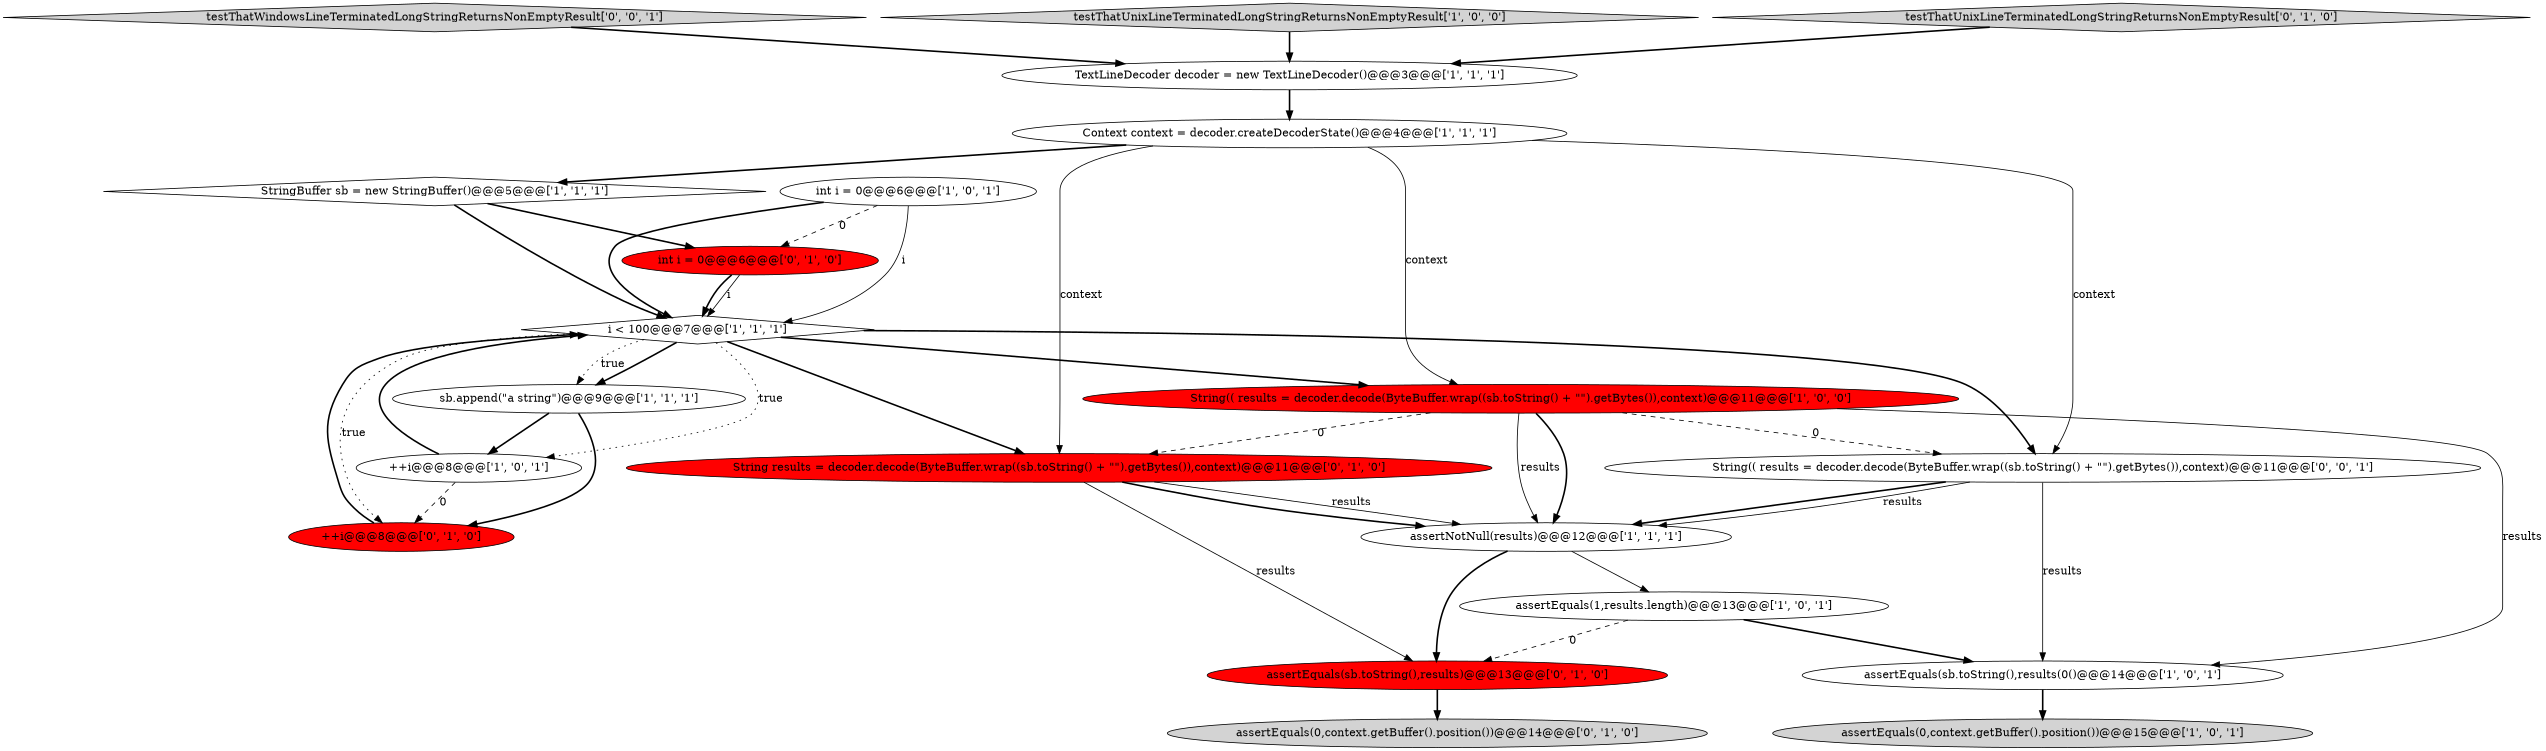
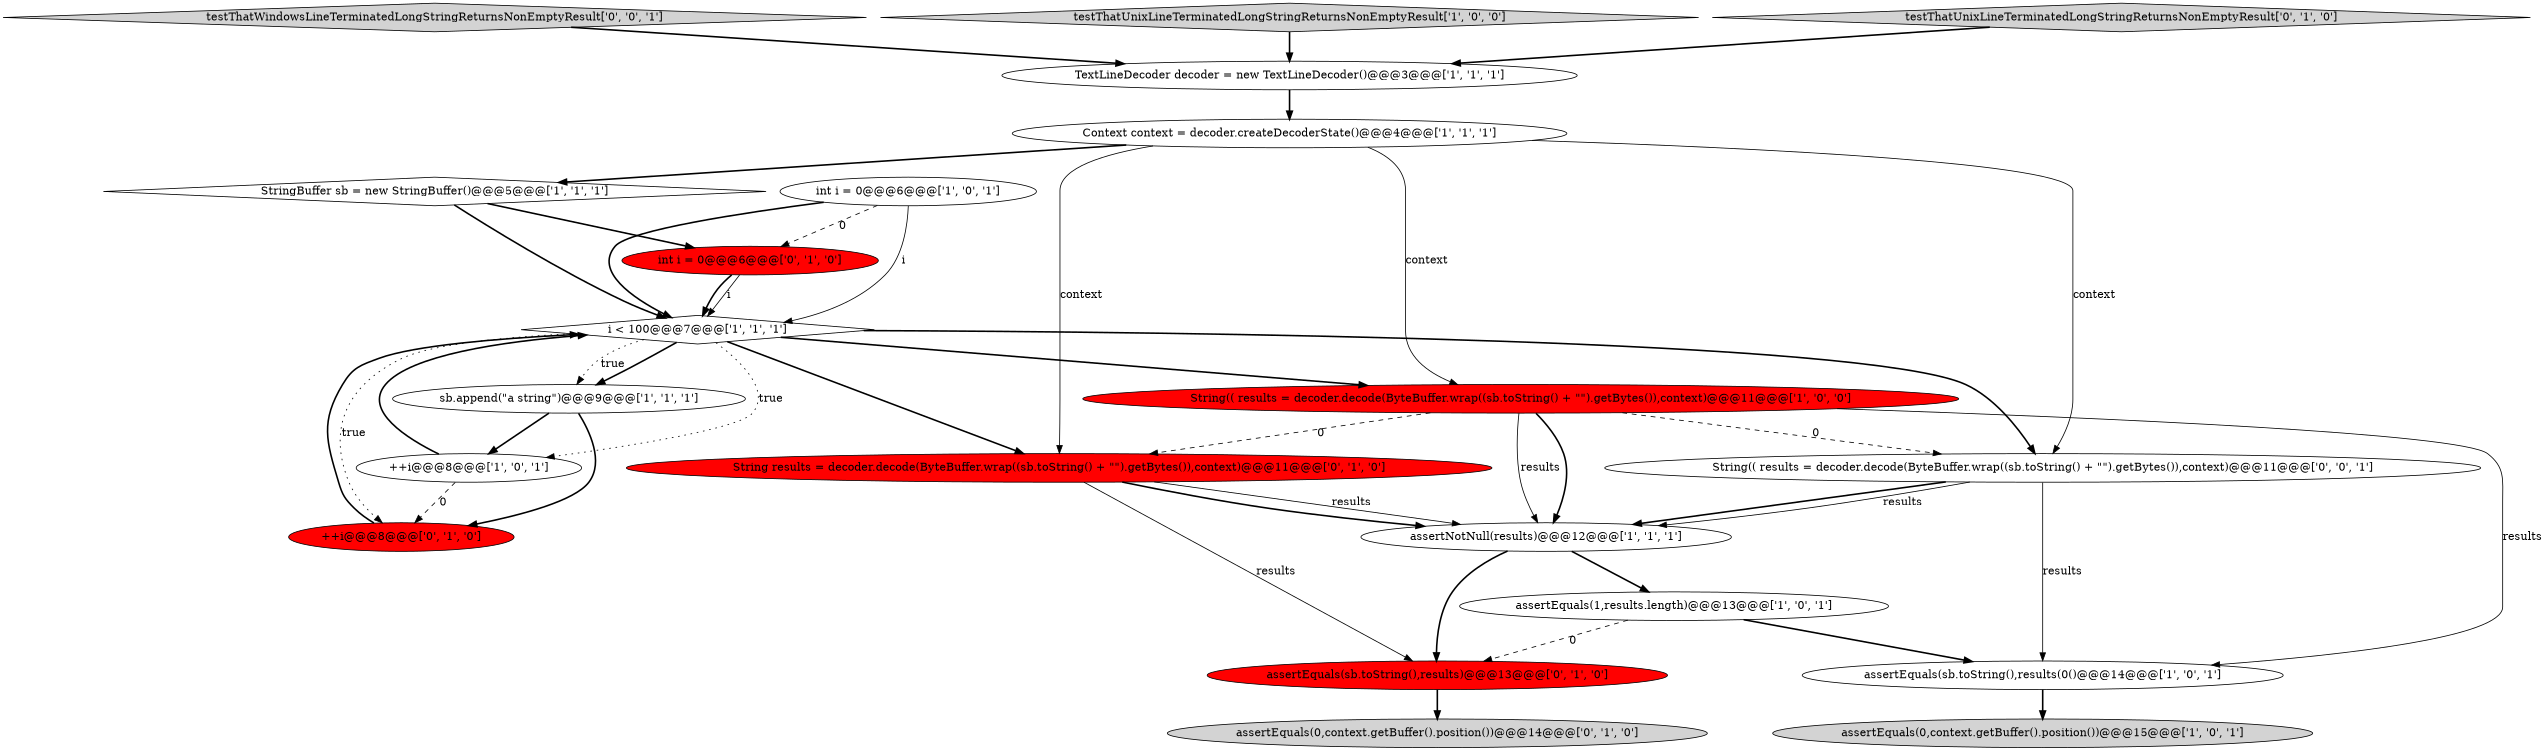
(1607, 570) -> (1607, 570)
